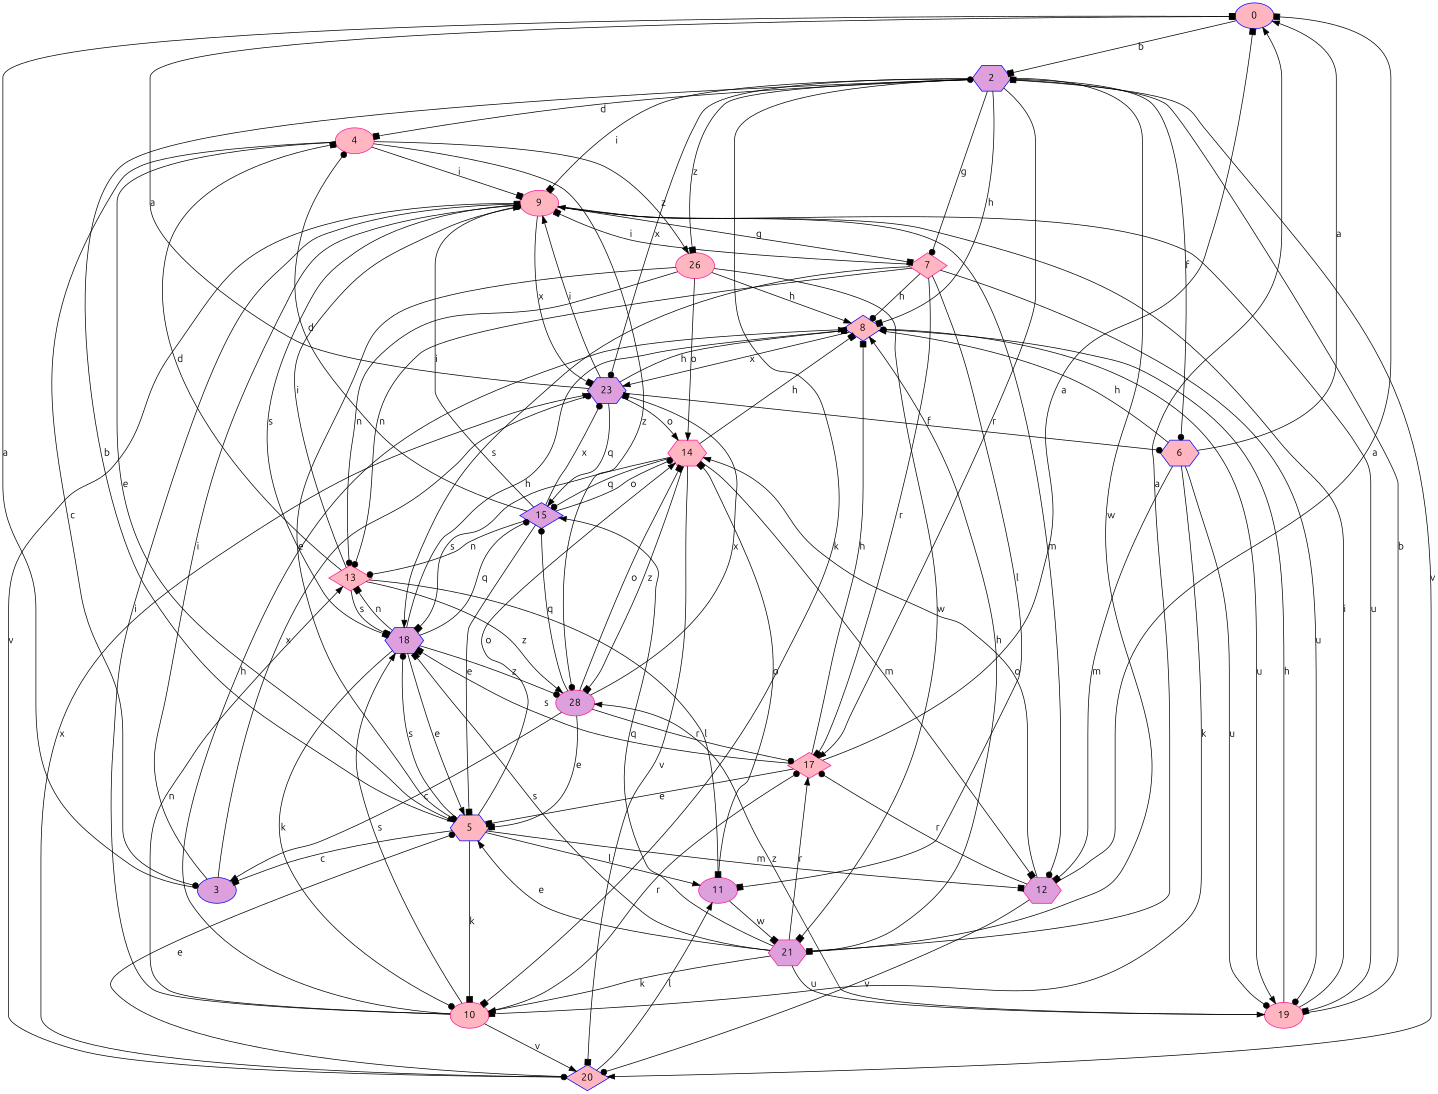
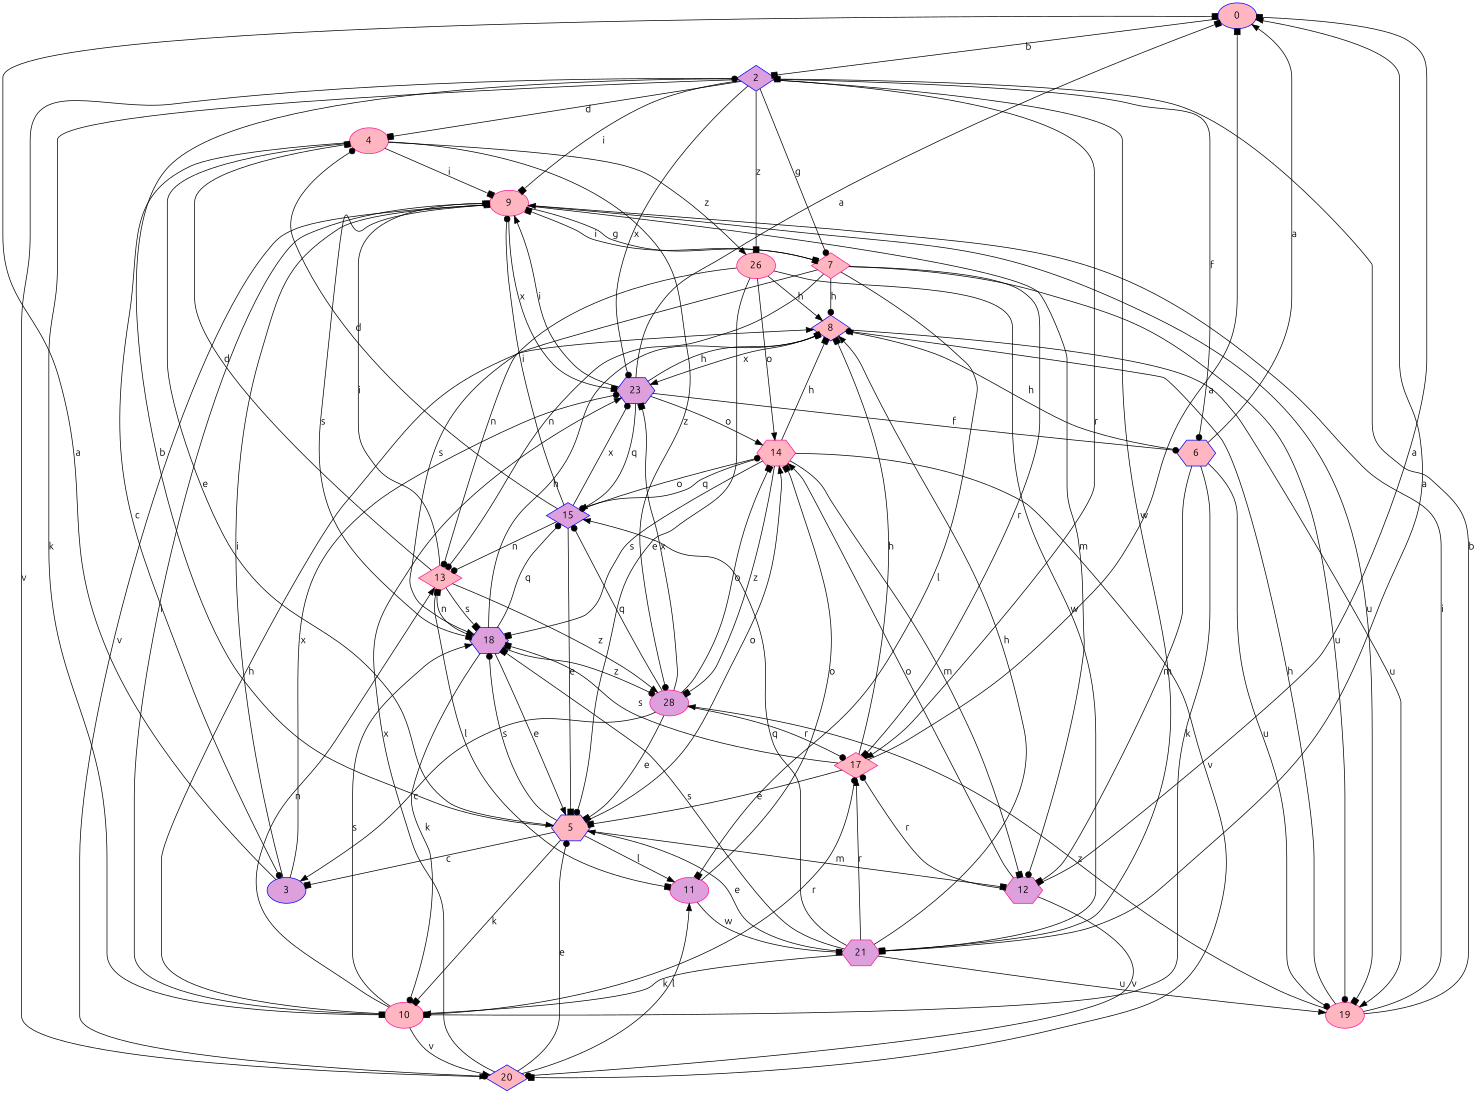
(992, 78) -> (756, 78)
(979, 229) -> none
